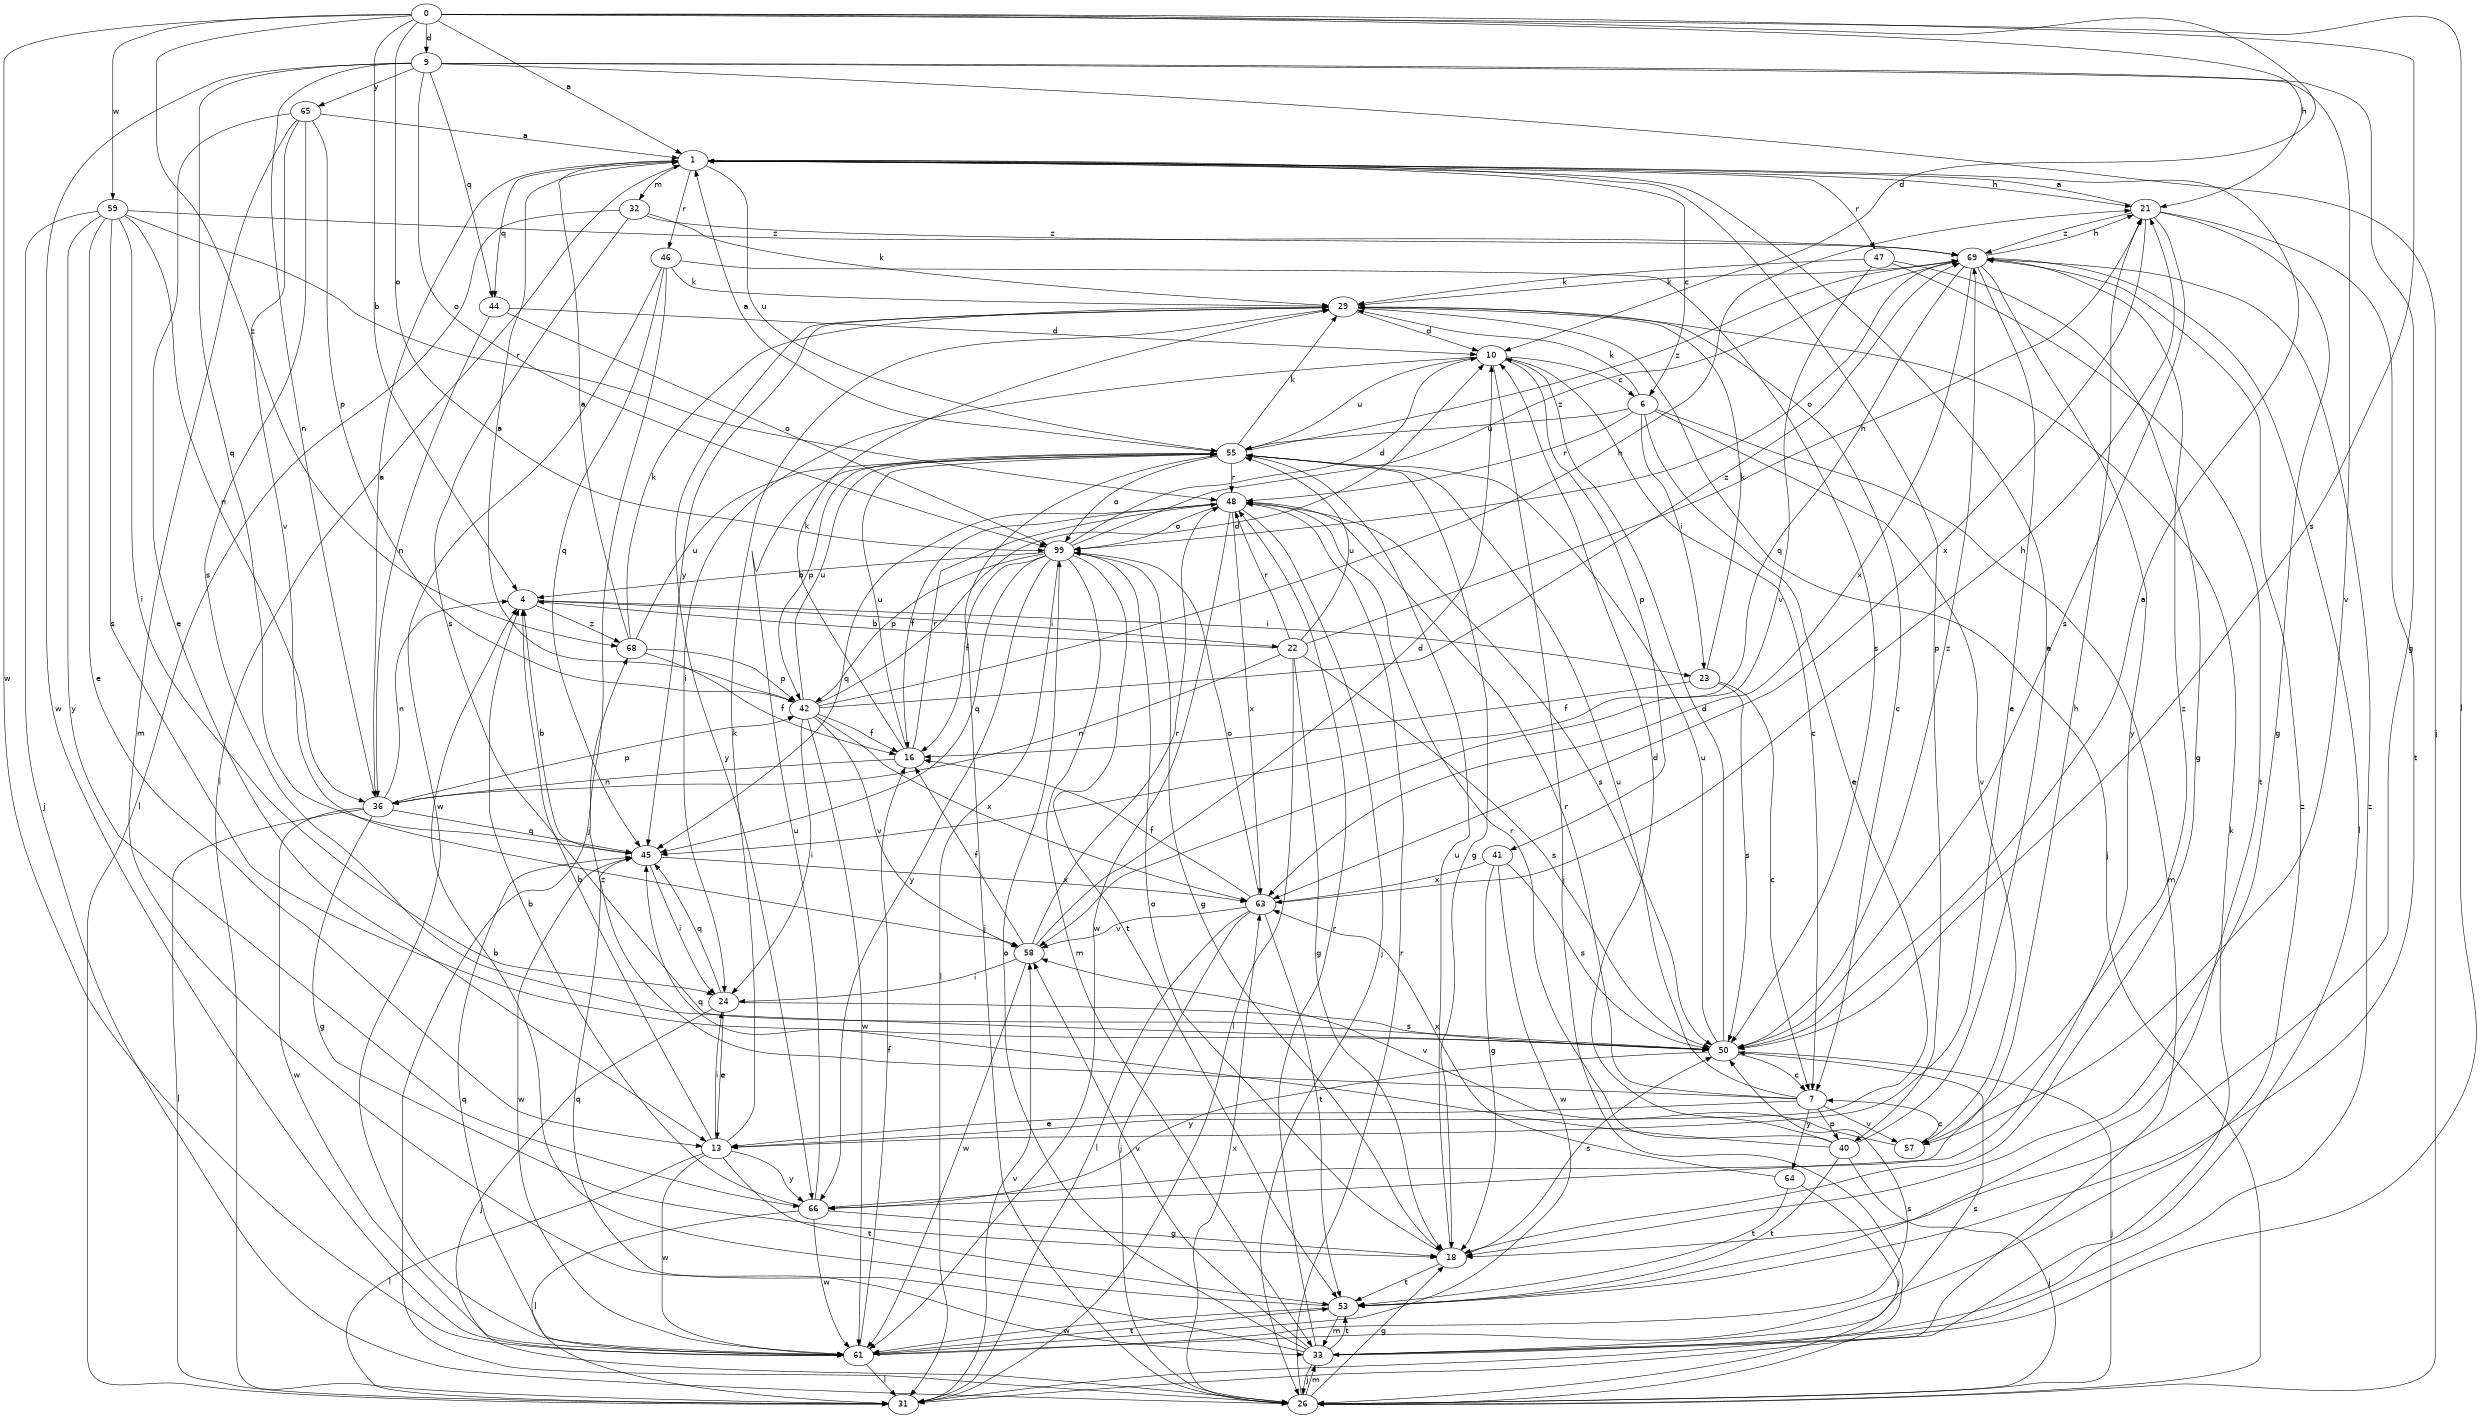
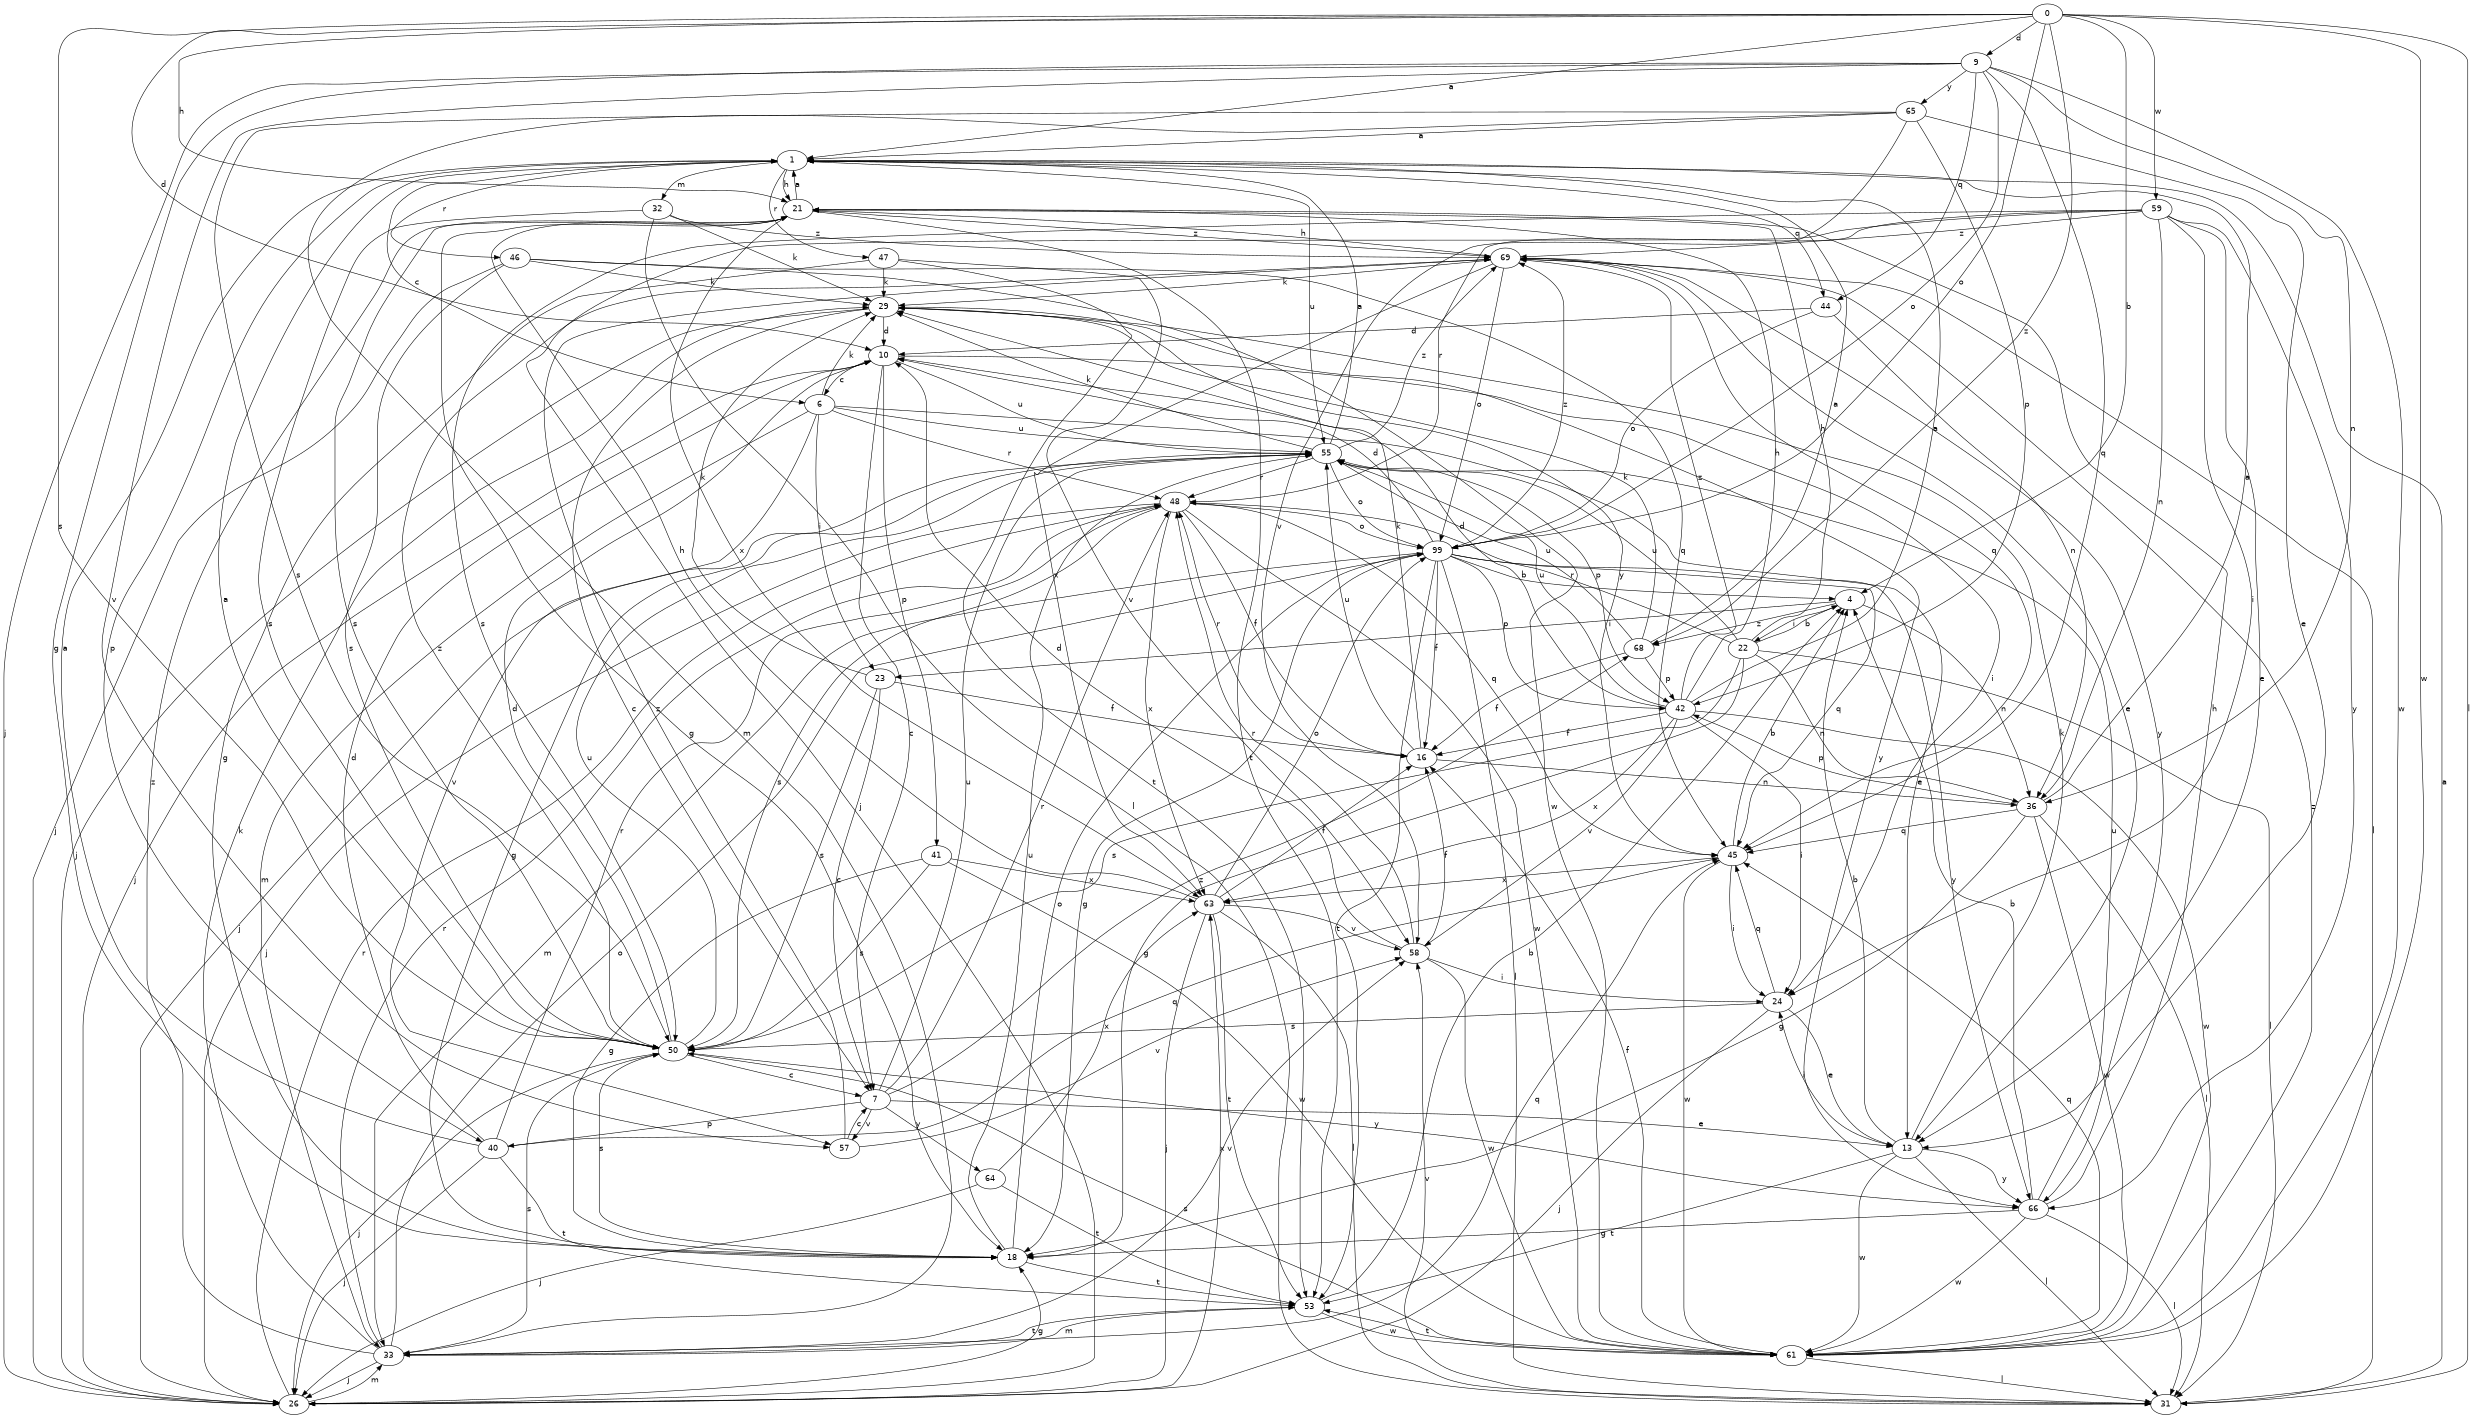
(397, 665) -> (1971, 675)
(220, 782) -> (2444, 782)
(2352, 1099) -> (176, 643)
